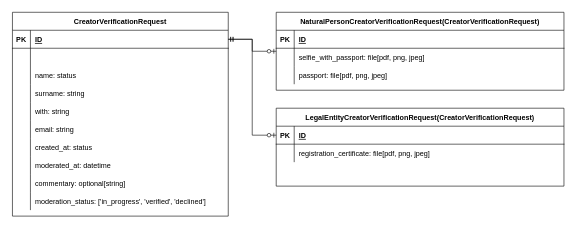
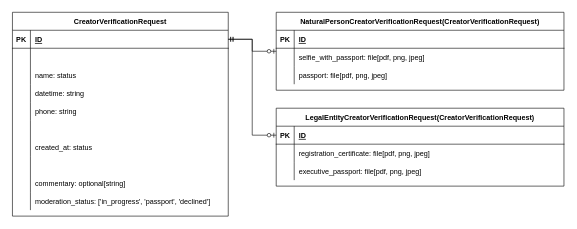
(62, 94) -> (63, 94)
(55, 112) -> (58, 112)
(129, 129) -> none
(129, 165) -> none
none -> (429, 171)
(135, 202) -> (137, 202)
